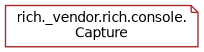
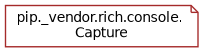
(102, 26) -> (102, 26)
